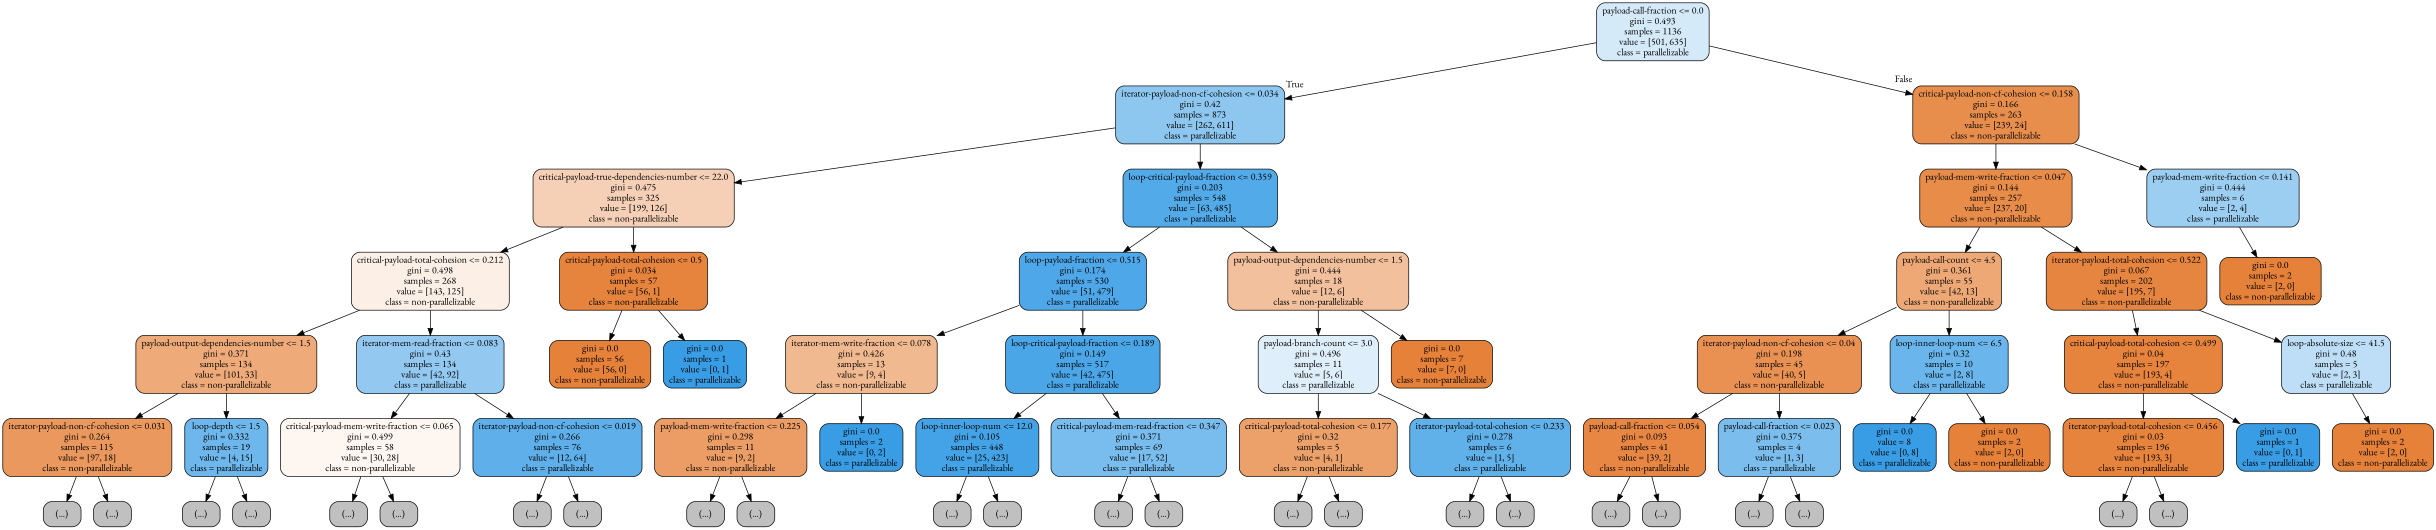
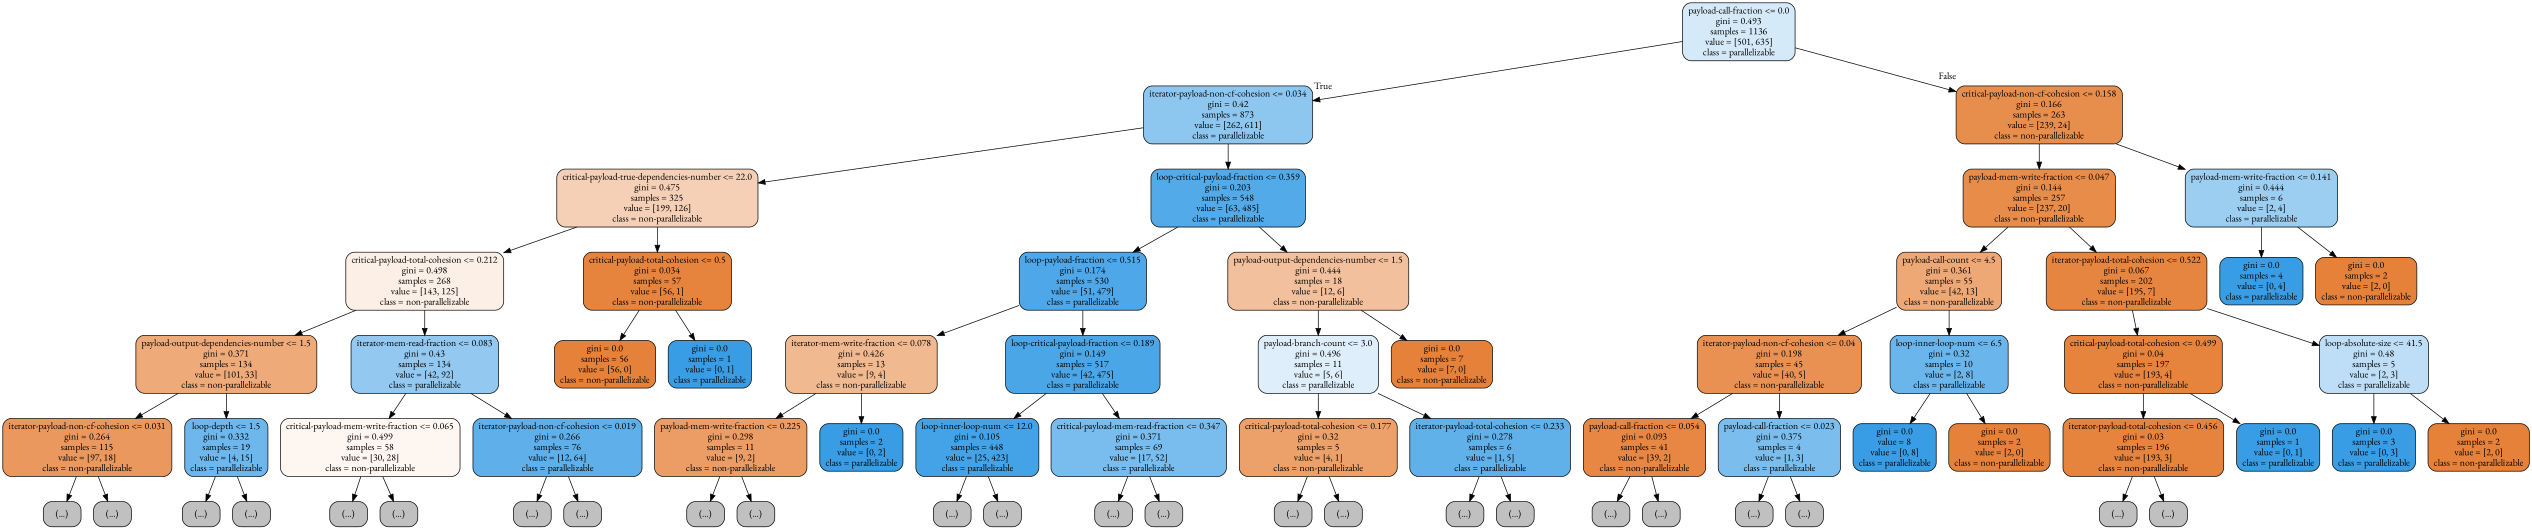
none -> (2261, 281)
none -> (2374, 447)
